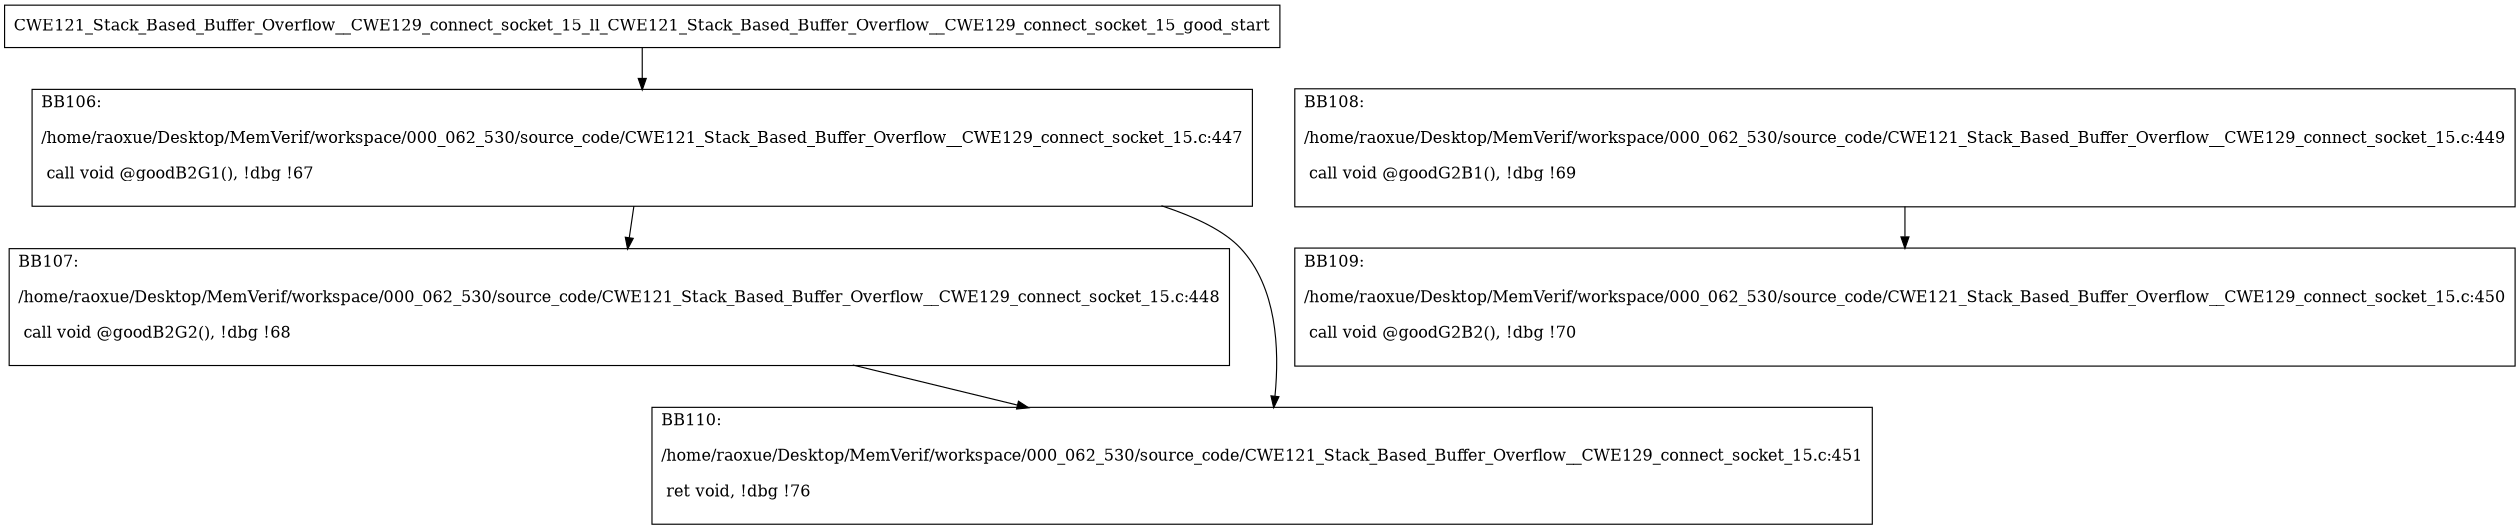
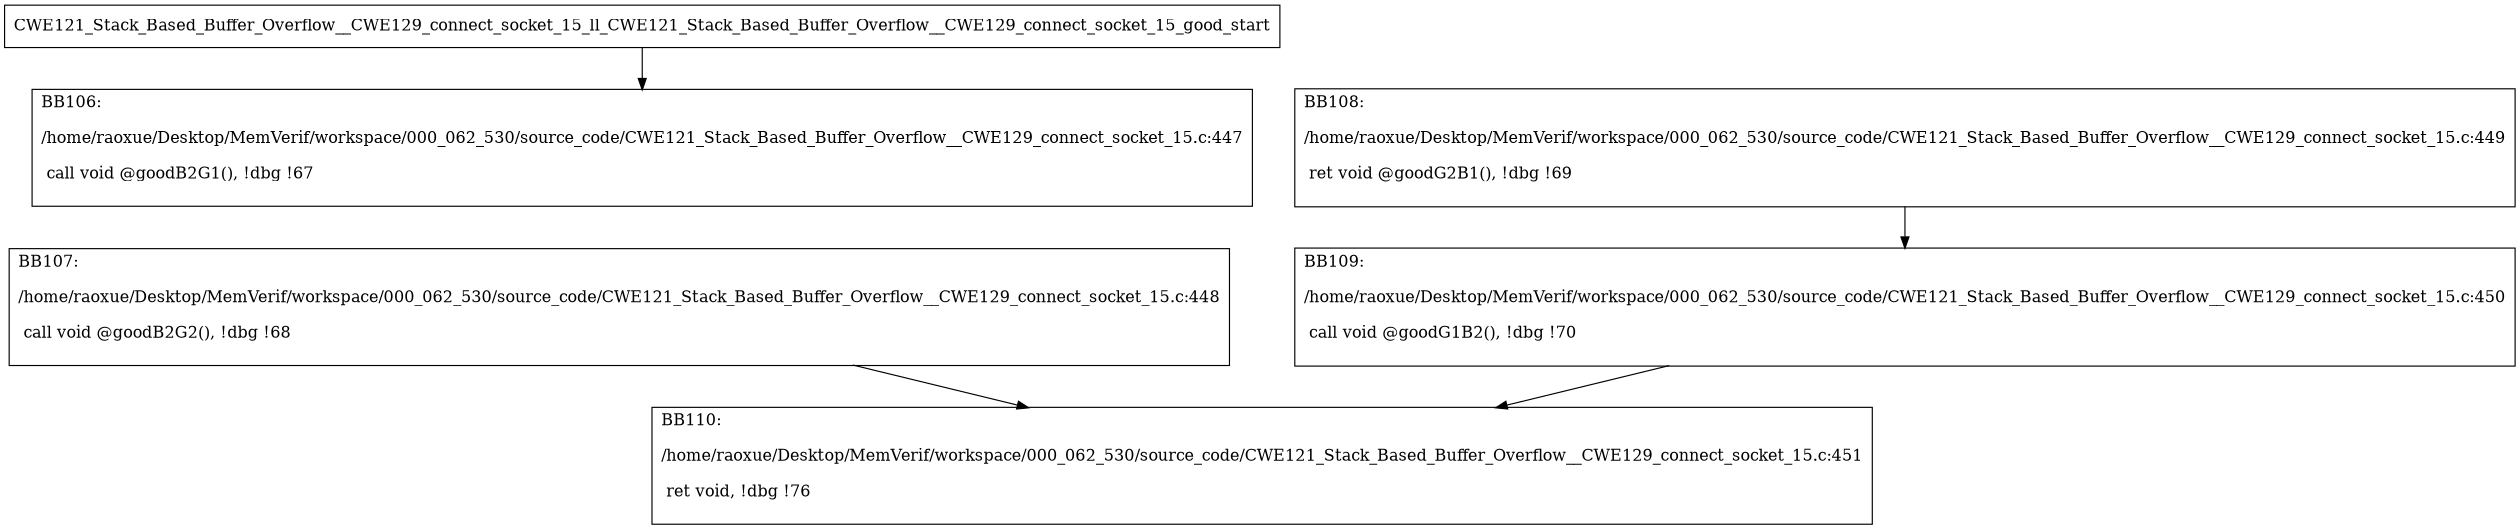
(1440, 174) -> (1439, 174)
(632, 222) -> none
(1259, 275) -> (1588, 385)
(1440, 333) -> (1440, 333)
